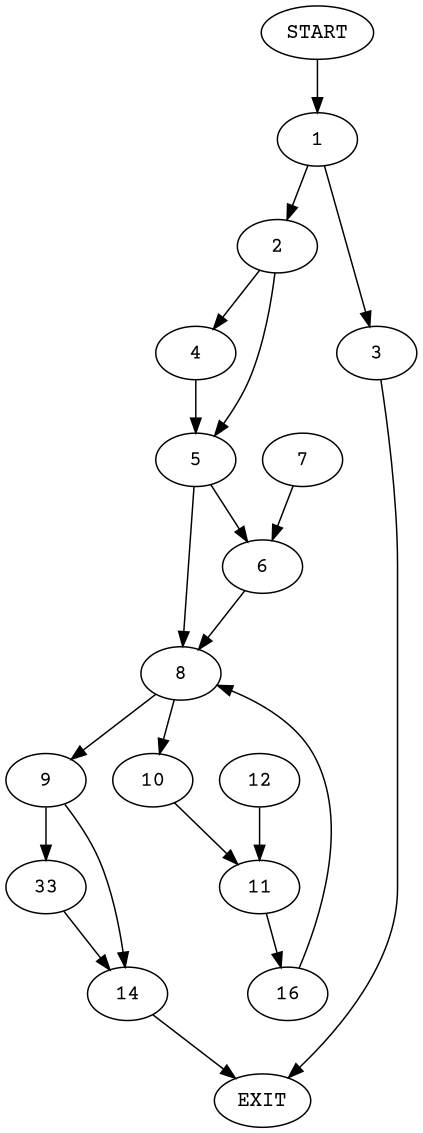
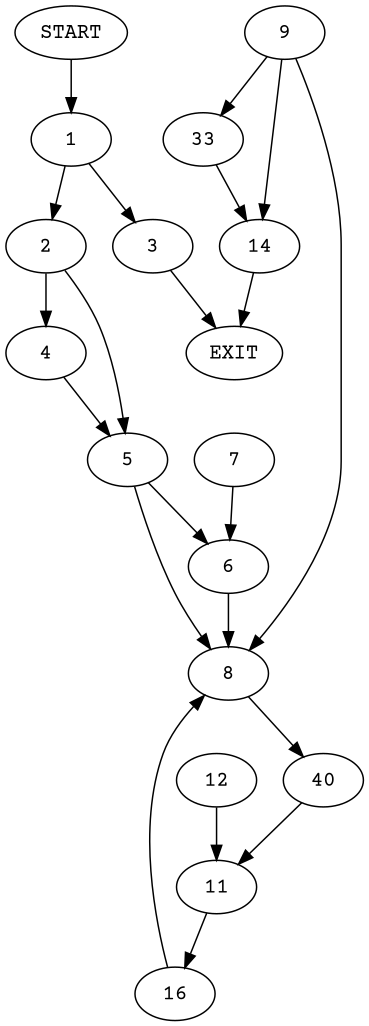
(119, 722) -> (341, 356)
(153, 780) -> (323, 780)
